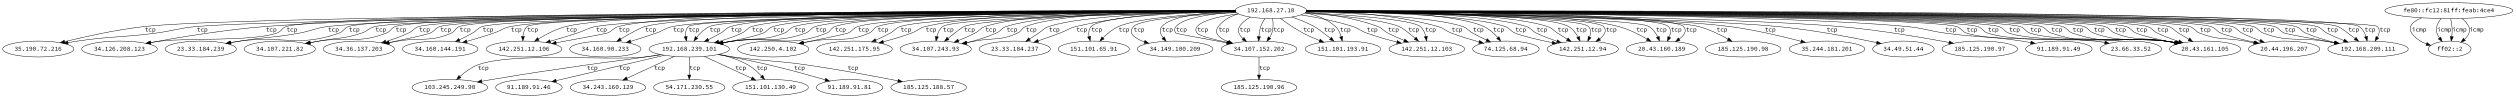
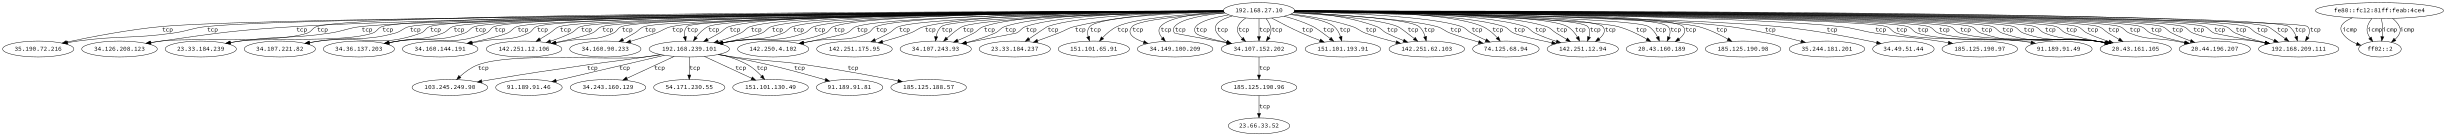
(1707, 16) -> (1259, 104)
(1427, 49) -> (1427, 49)
